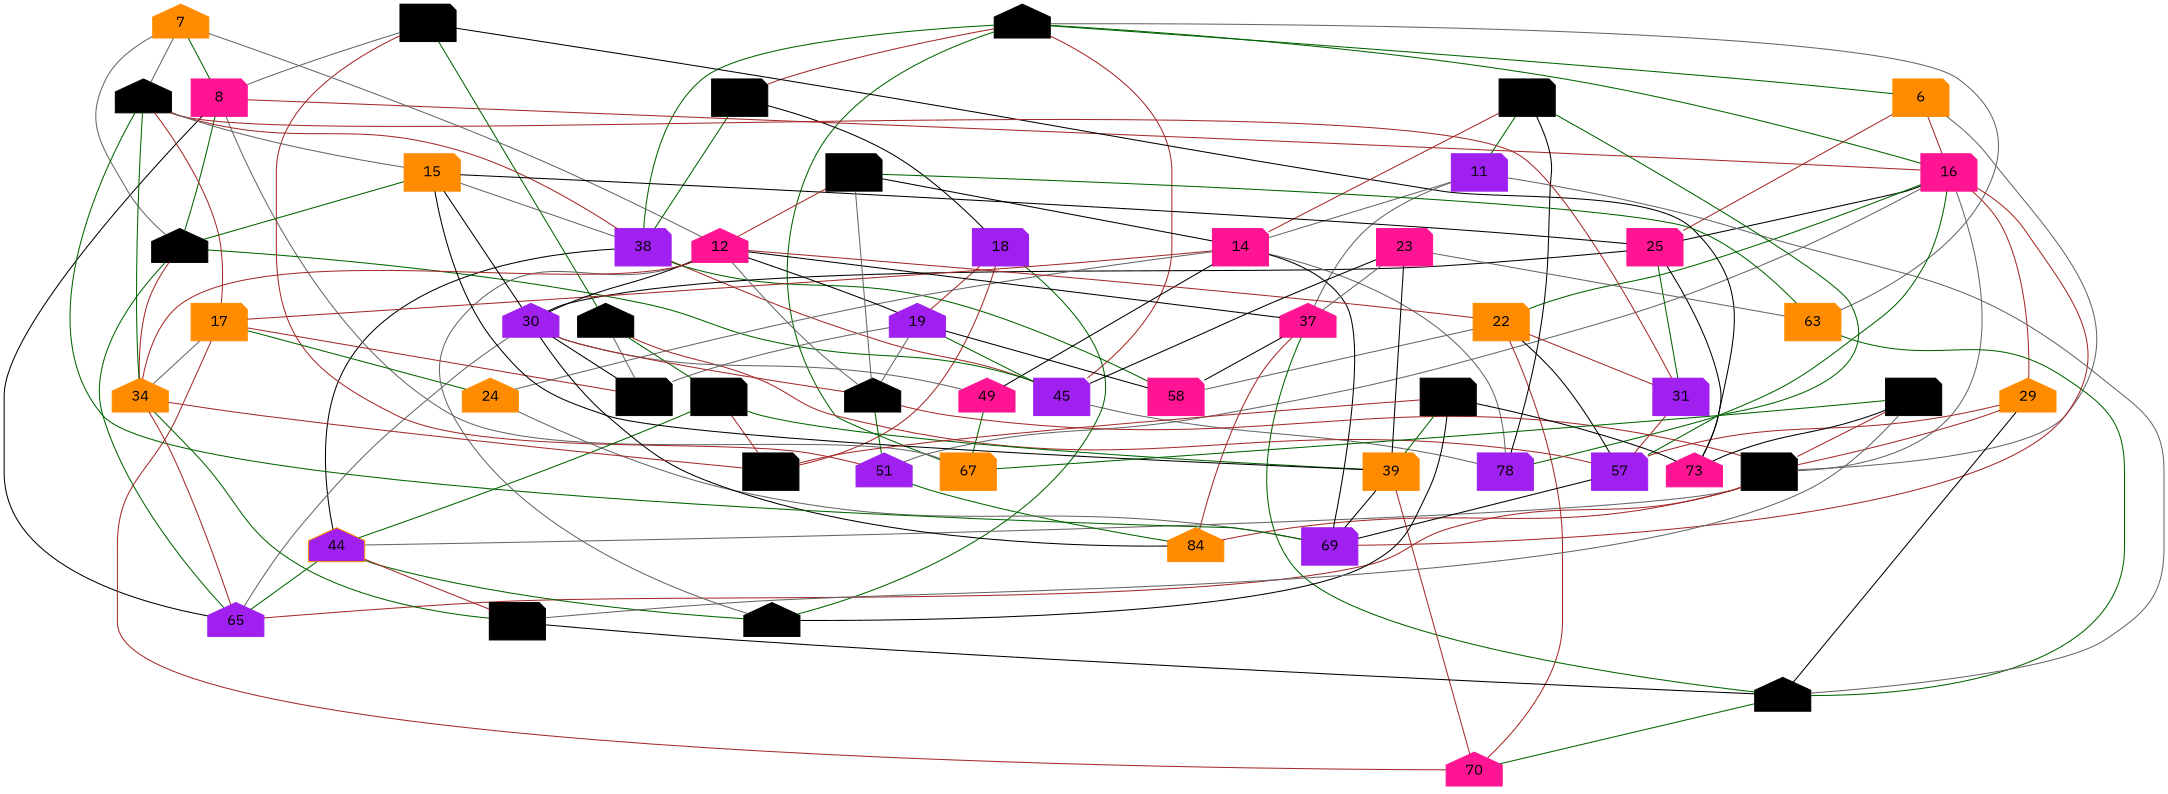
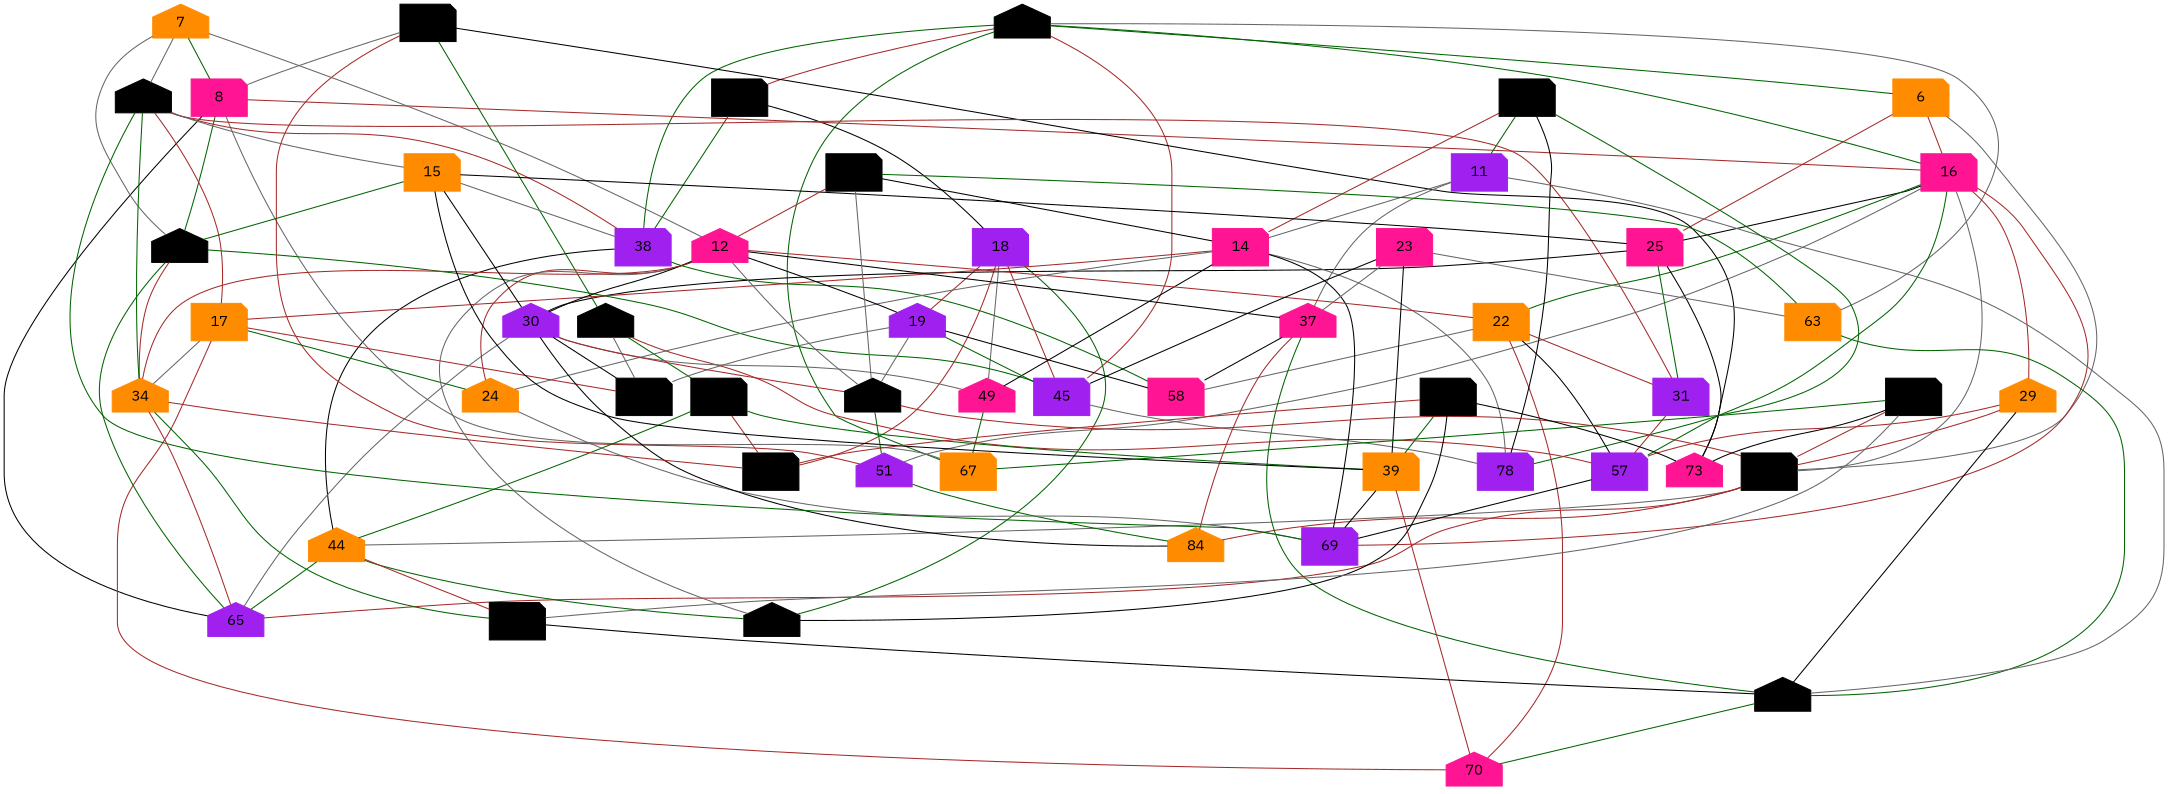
none -> (504, 293)
none -> (994, 322)
(840, 328) -> (1031, 322)
(337, 546) -> (337, 546)
